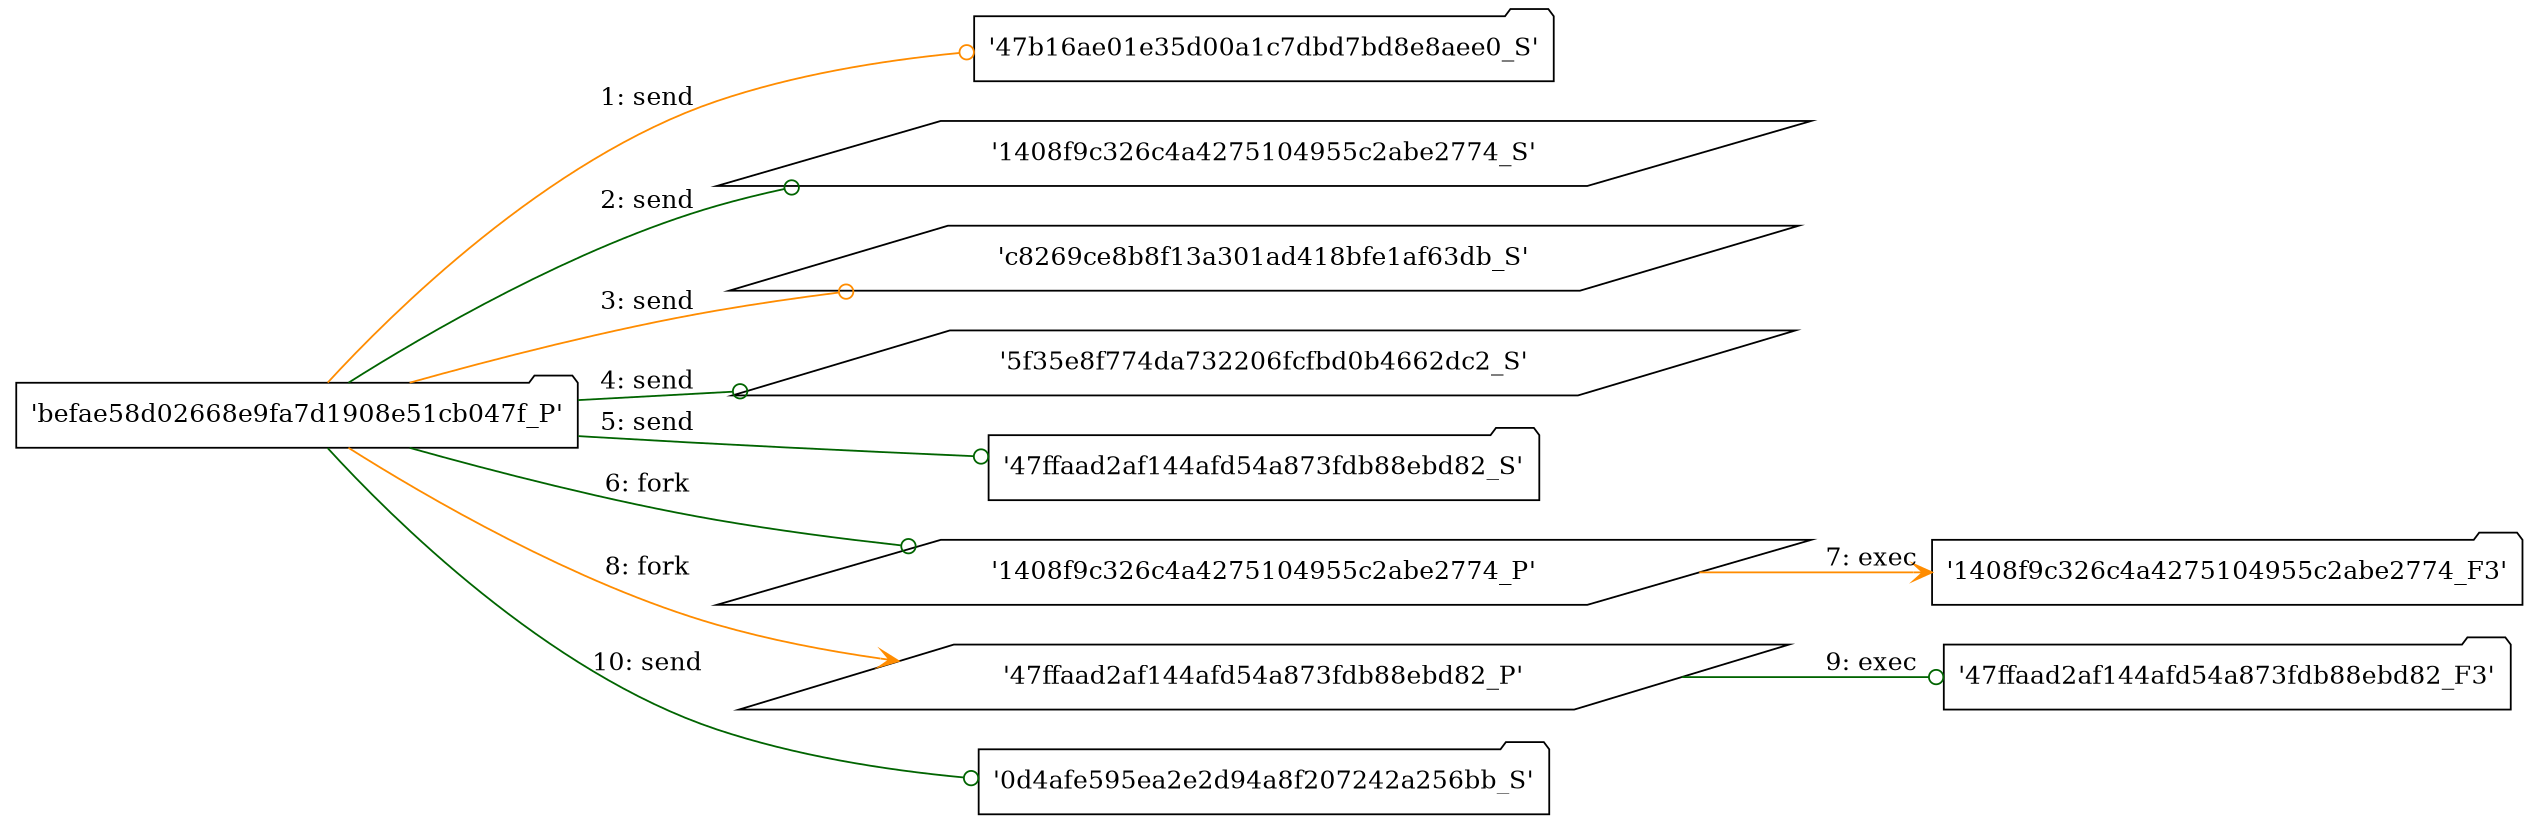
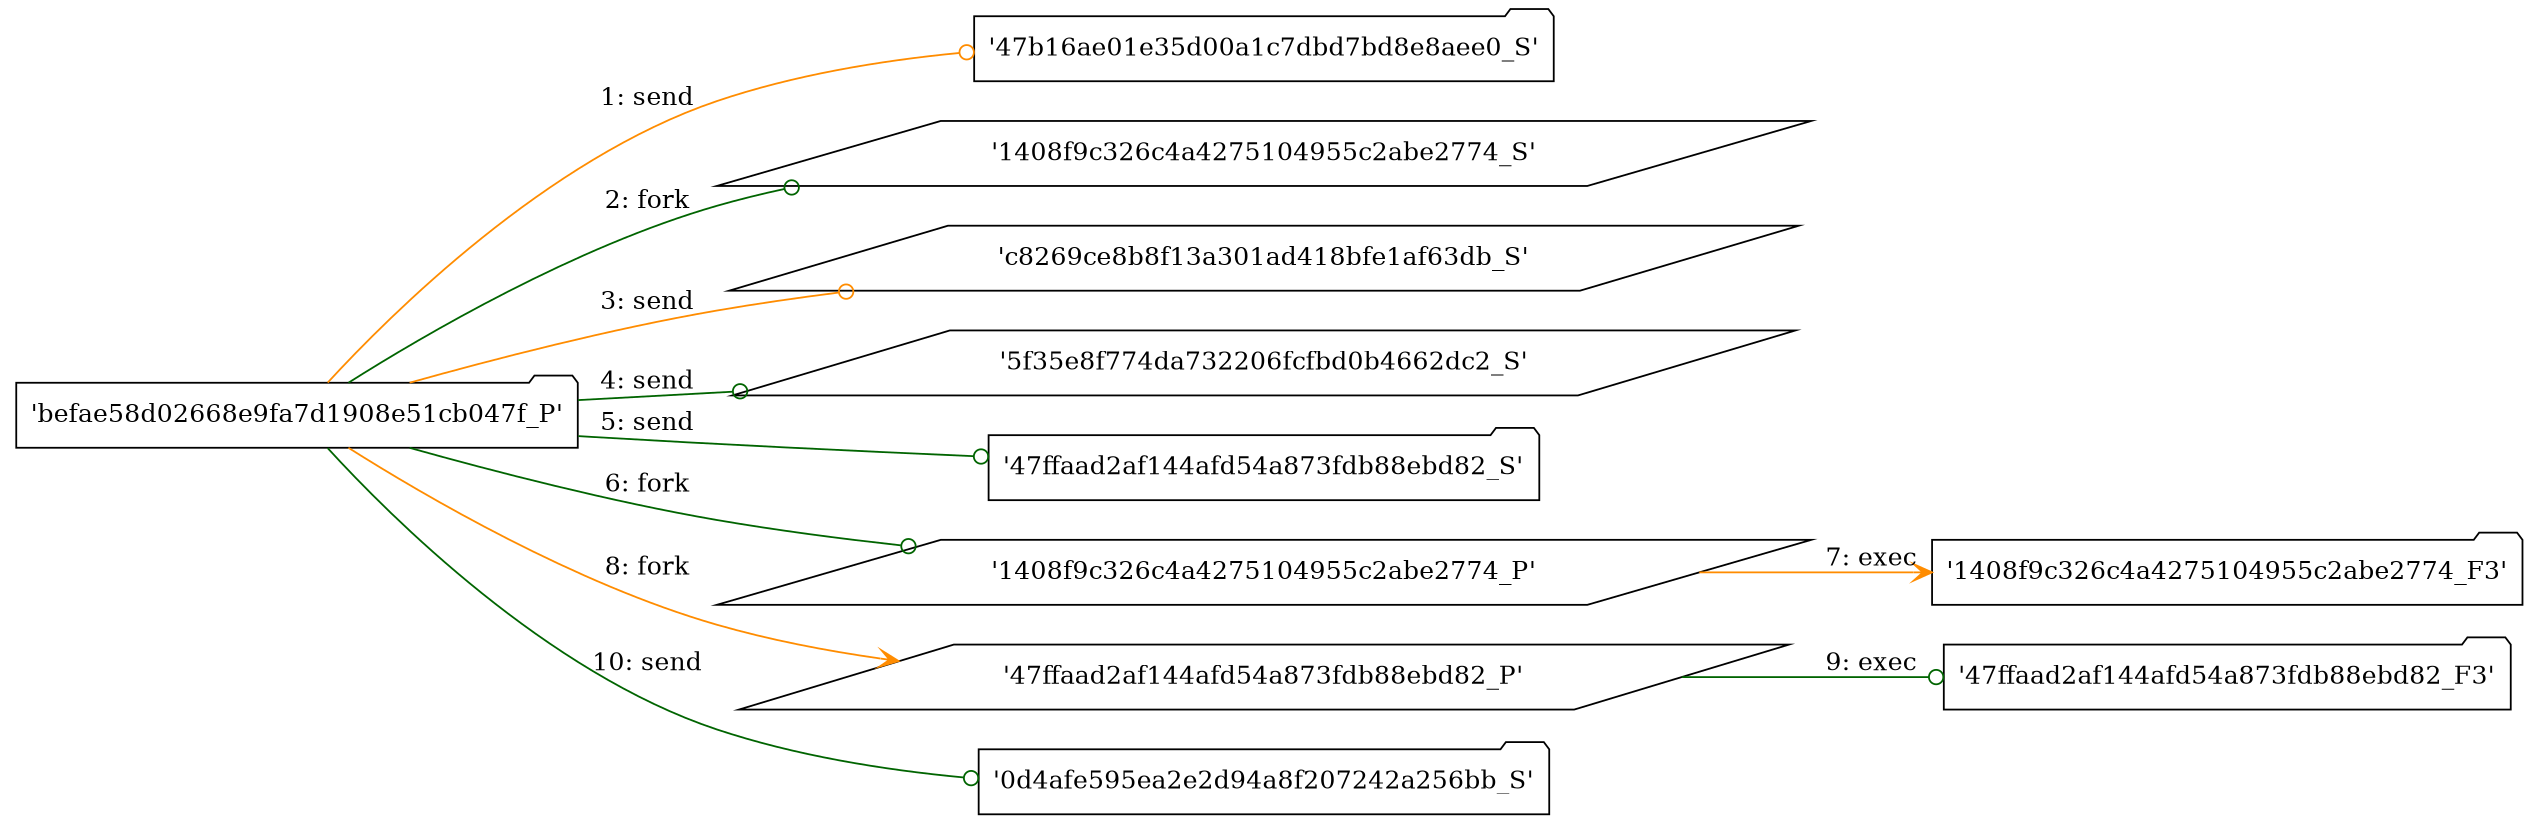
(647, 201) -> (647, 201)
